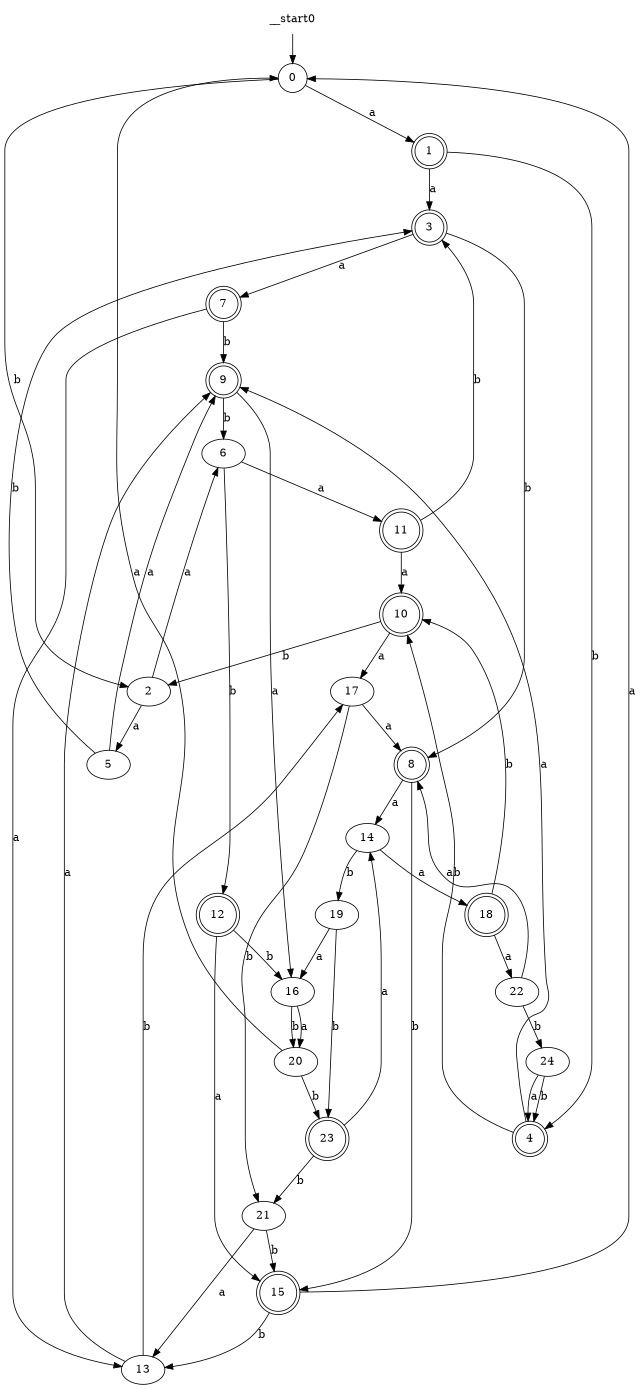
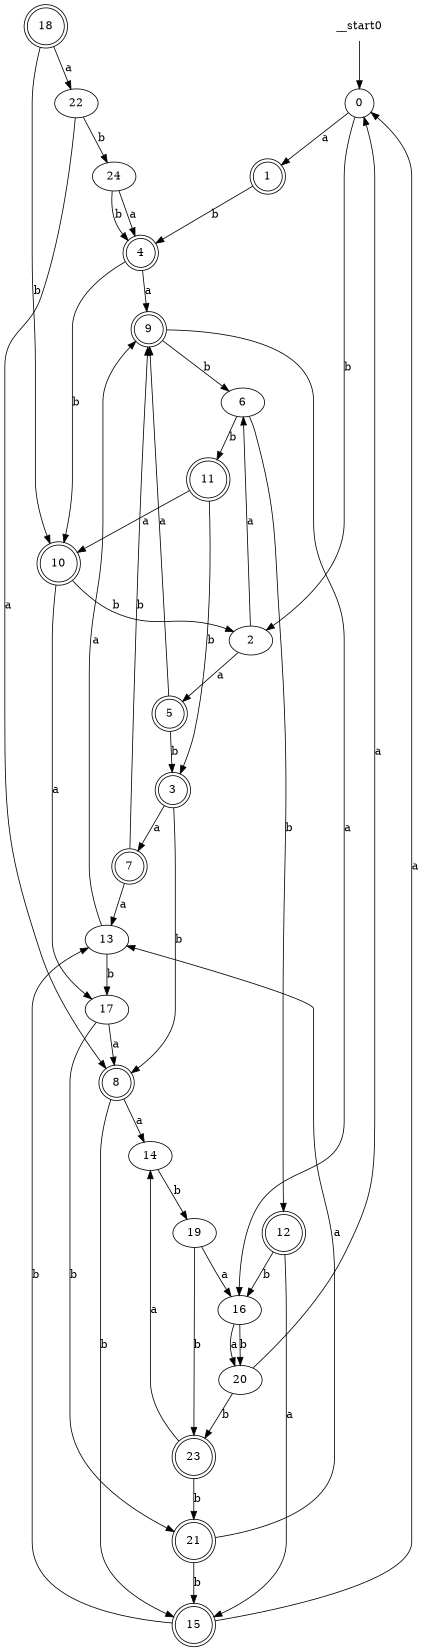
(429, 185) -> none
(321, 489) -> (233, 437)
(109, 765) -> (170, 714)
(418, 879) -> none
(264, 1216) -> (194, 1541)
